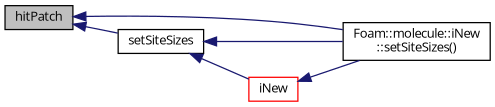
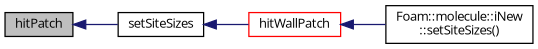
(215, 18) -> none
(280, 41) -> none
(273, 89) -> (295, 25)
